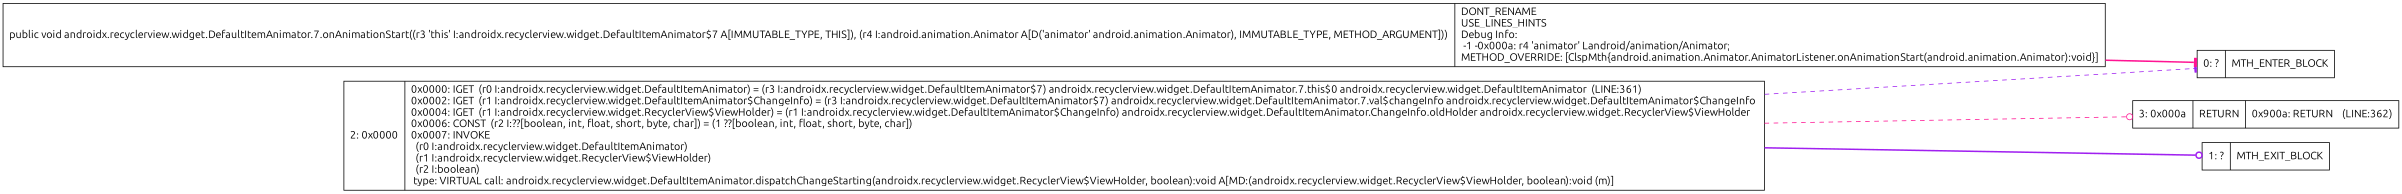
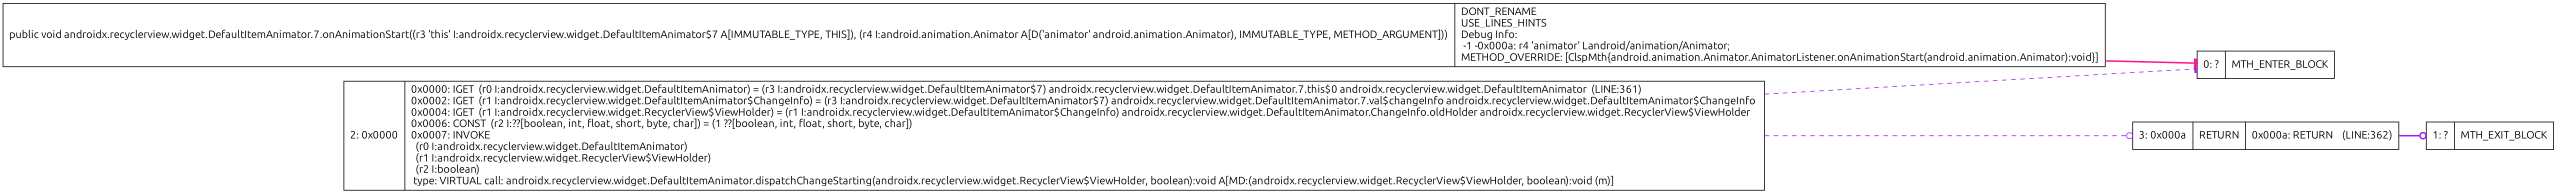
(2322, 114) -> (2322, 135)
(1945, 120) -> (1945, 136)
(1980, 151) -> (2409, 136)
